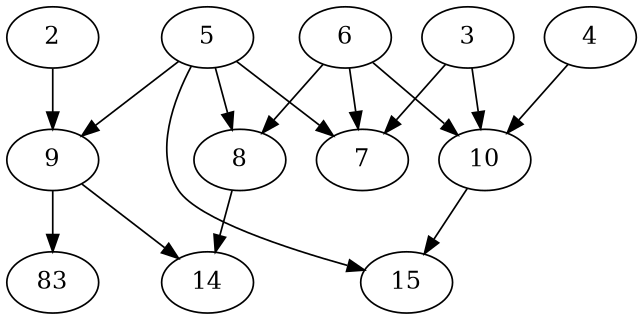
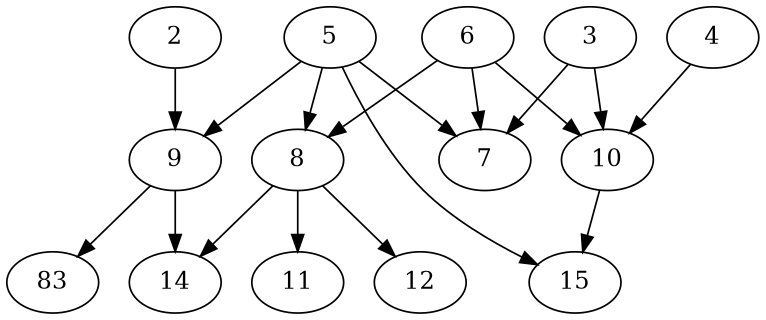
none -> (298, 282)
none -> (420, 282)
